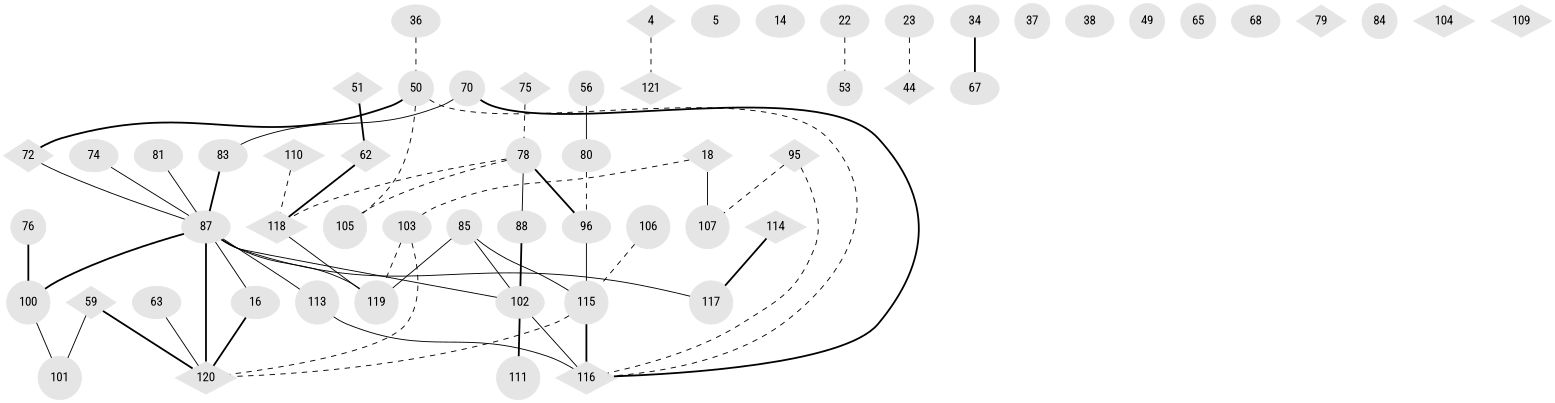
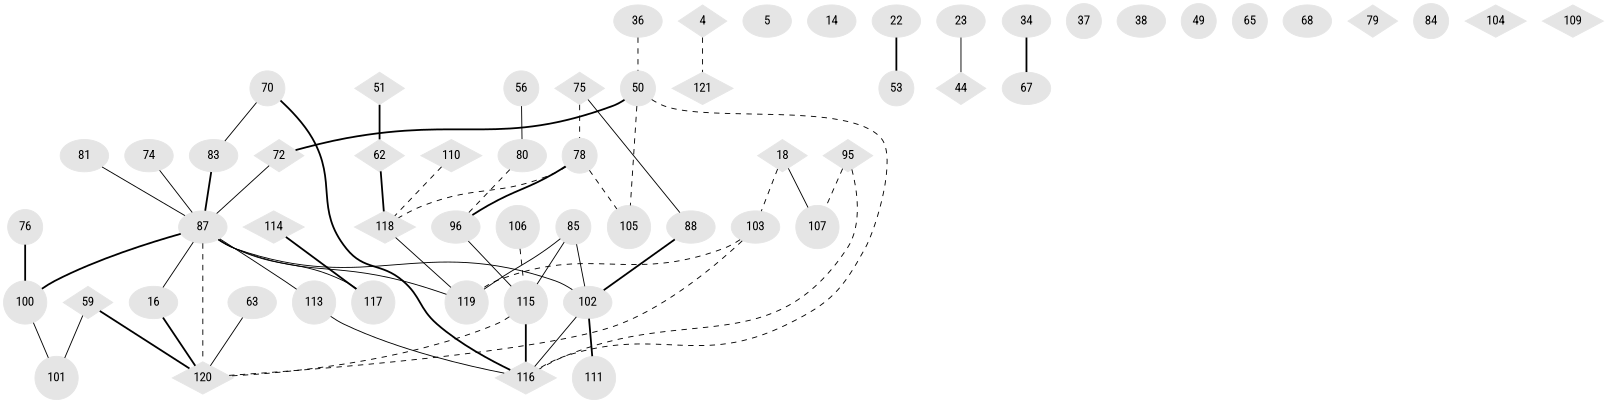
(845, 54) -> (896, 54)
(909, 55) -> (961, 55)
(523, 192) -> (627, 148)
(206, 302) -> (203, 302)
